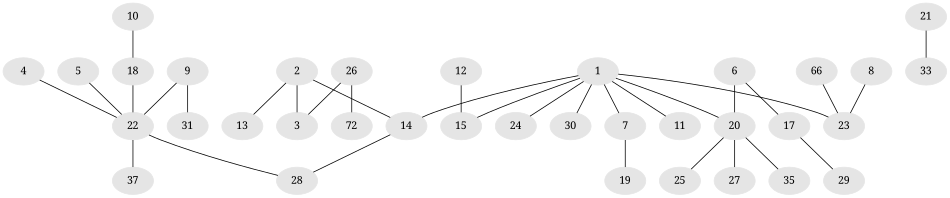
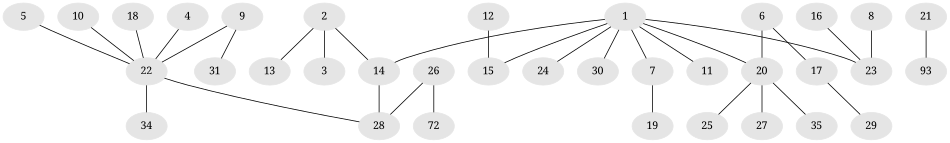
(133, 44) -> (112, 44)
(817, 71) -> (817, 17)
(926, 71) -> (926, 71)
(324, 99) -> (407, 99)
(133, 181) -> (147, 126)
